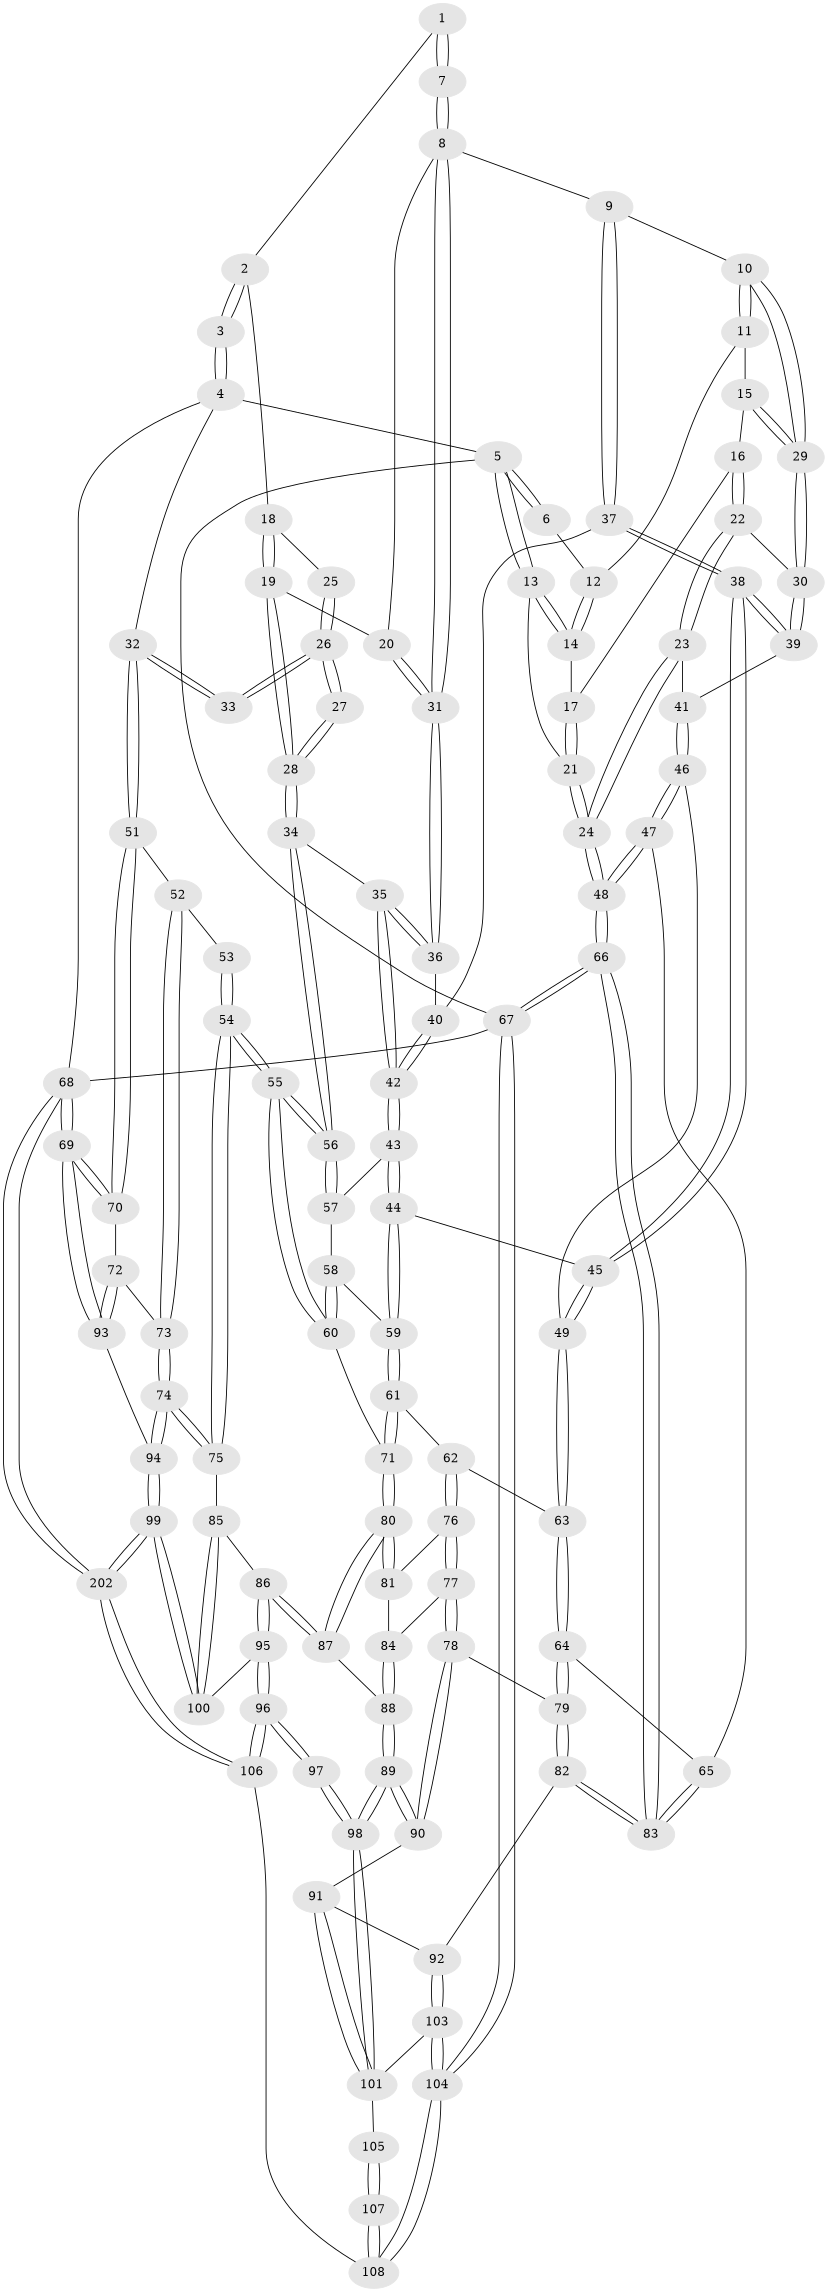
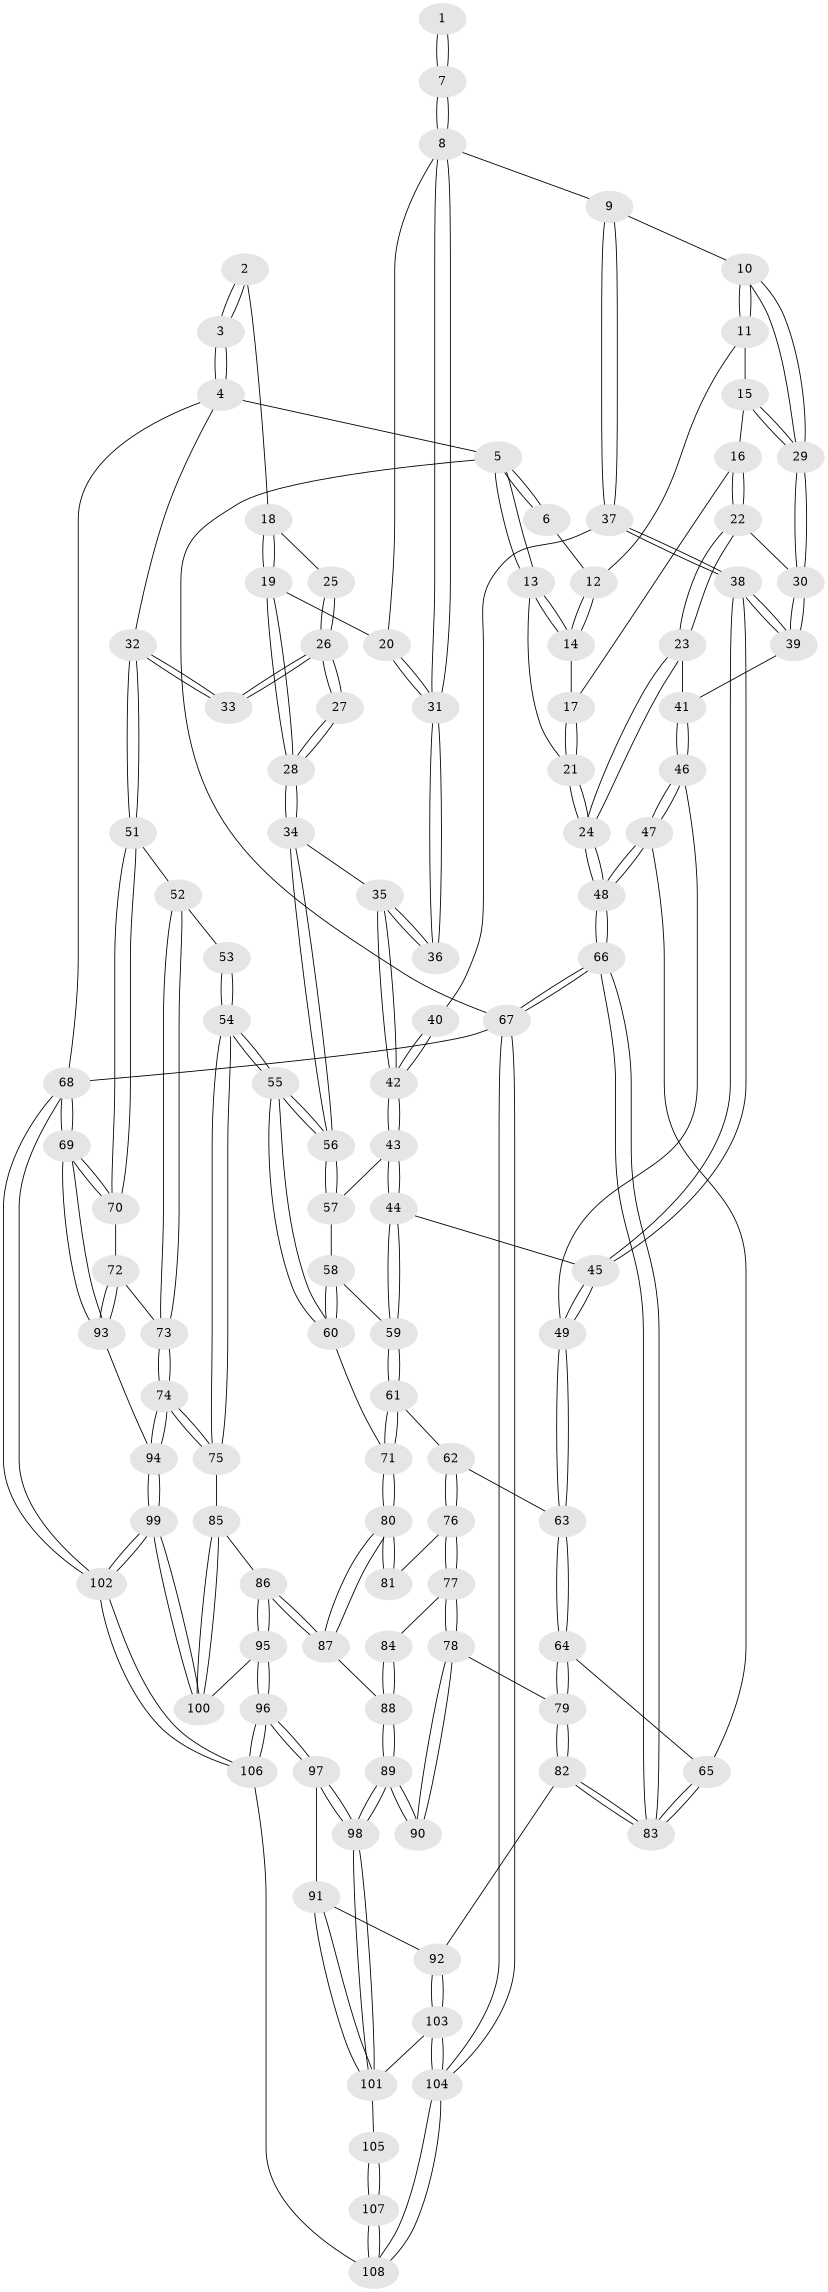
(344, 144) -> none
(436, 985) -> none
(102, 1584) -> (102, 1584)
(389, 1616) -> none
(367, 1866) -> (316, 1835)
